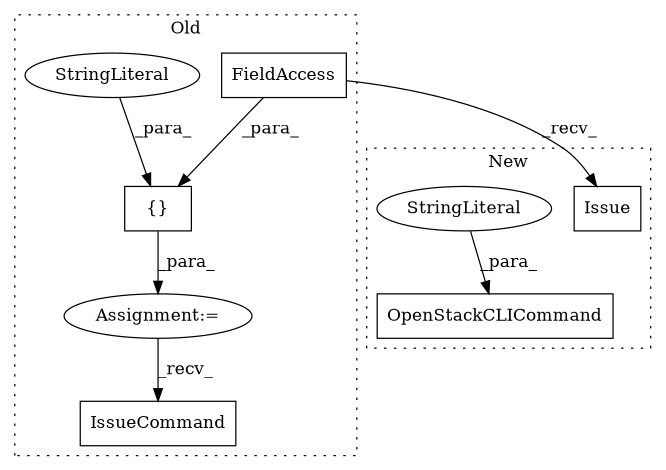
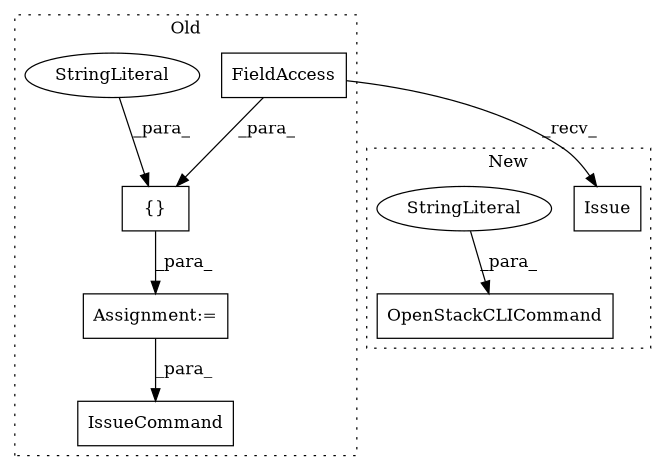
(158, 316) -> (156, 316)
(186, 370) -> (184, 370)
